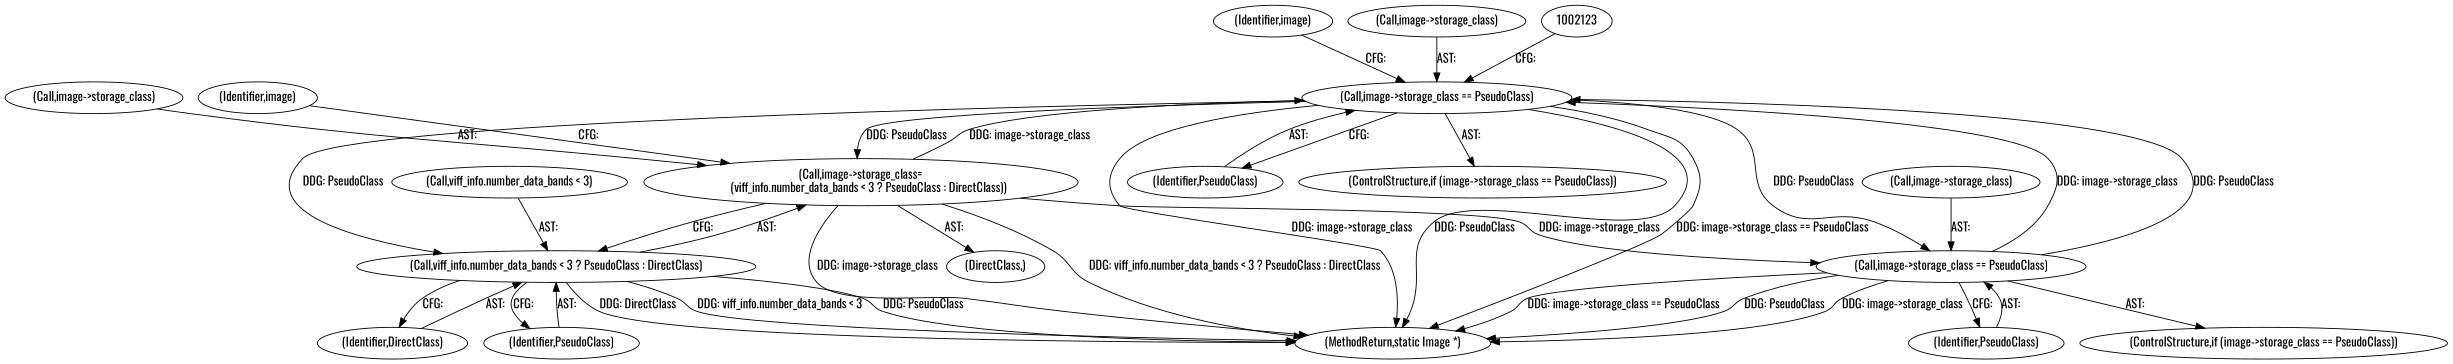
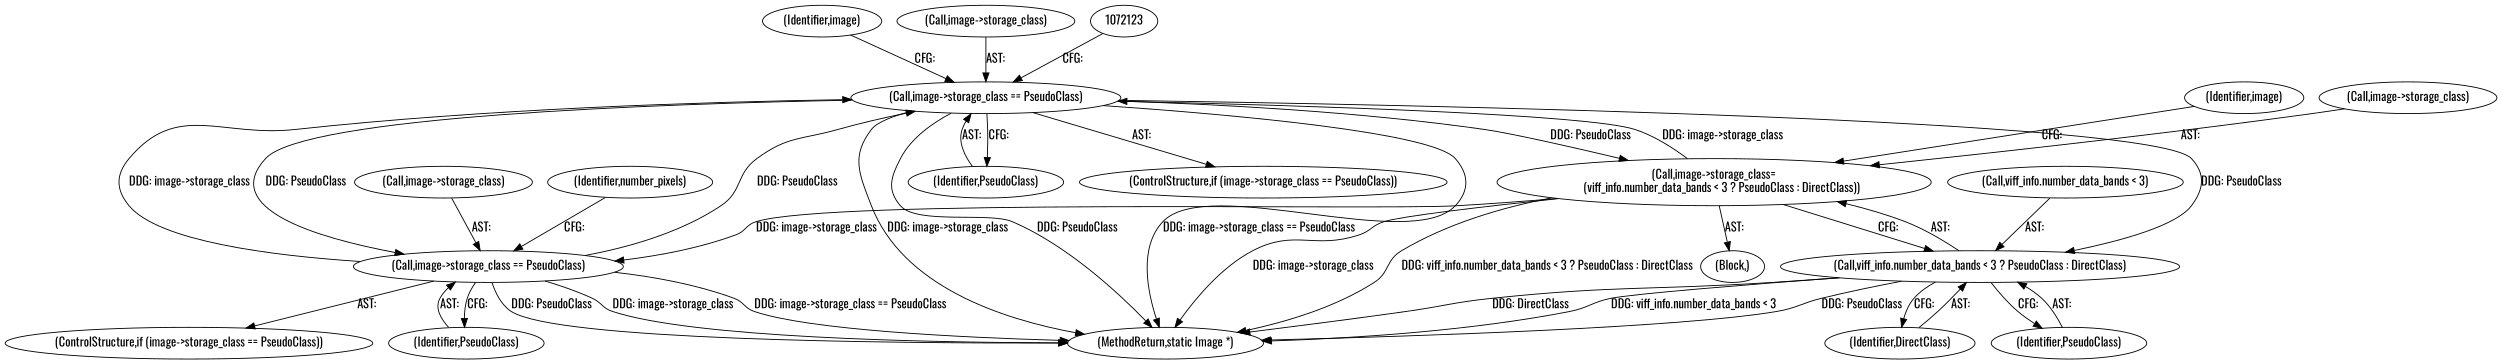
(1577, 21) -> (1124, 21)
none -> (630, 182)
(996, 267) -> (1733, 267)
